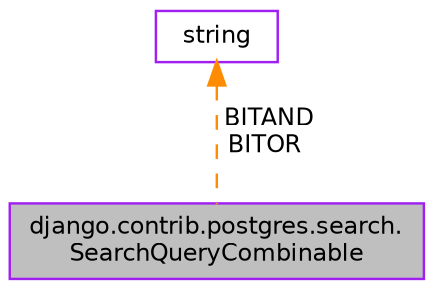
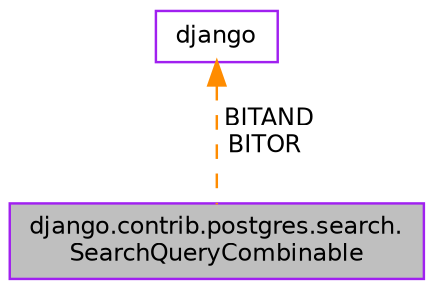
(217, 37) -> (217, 37)
